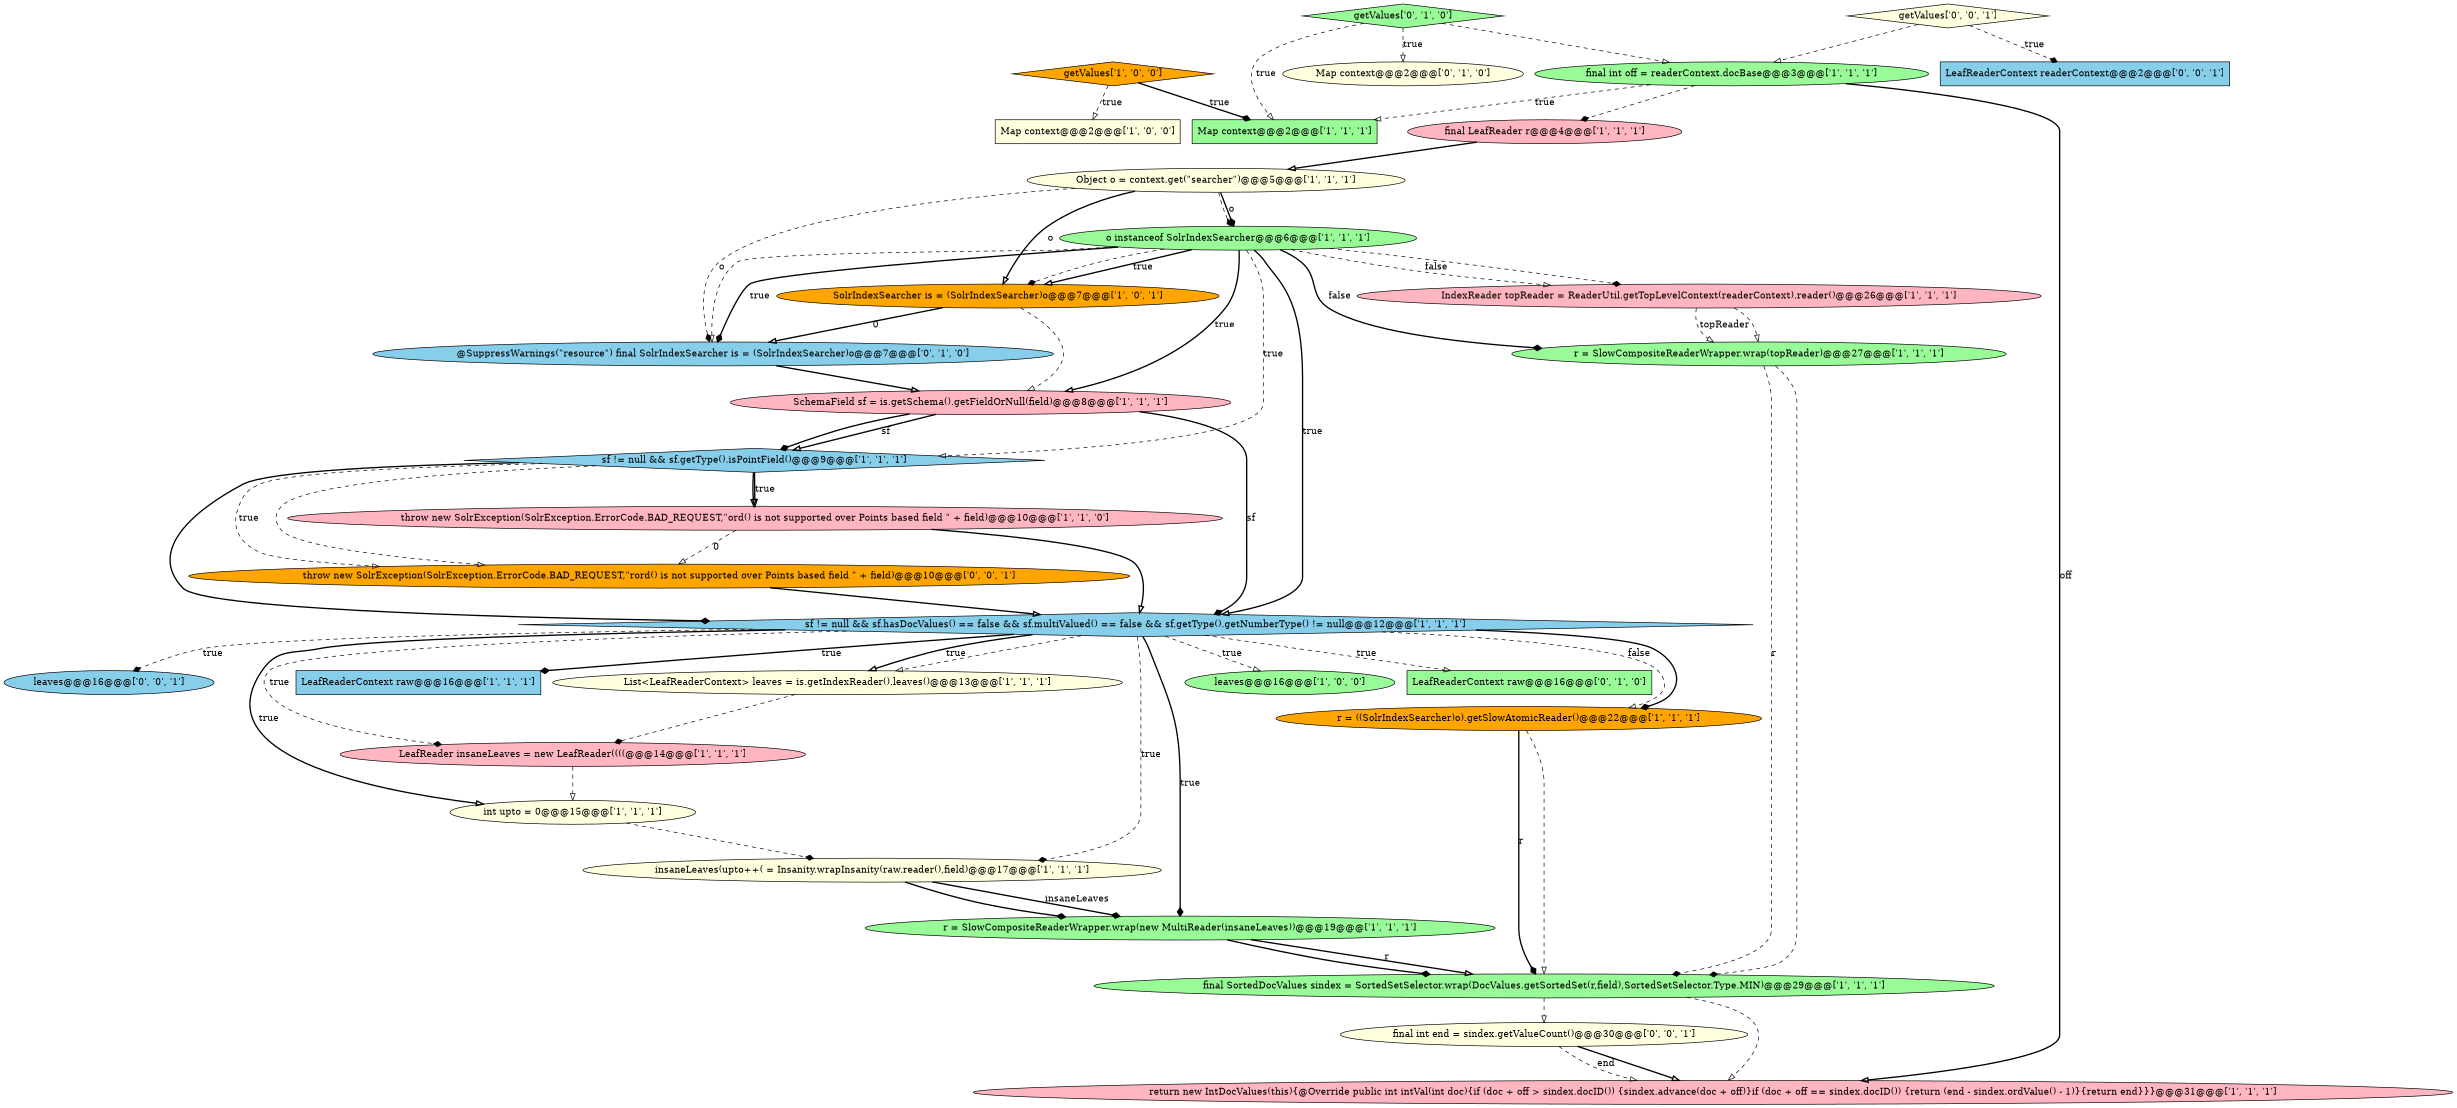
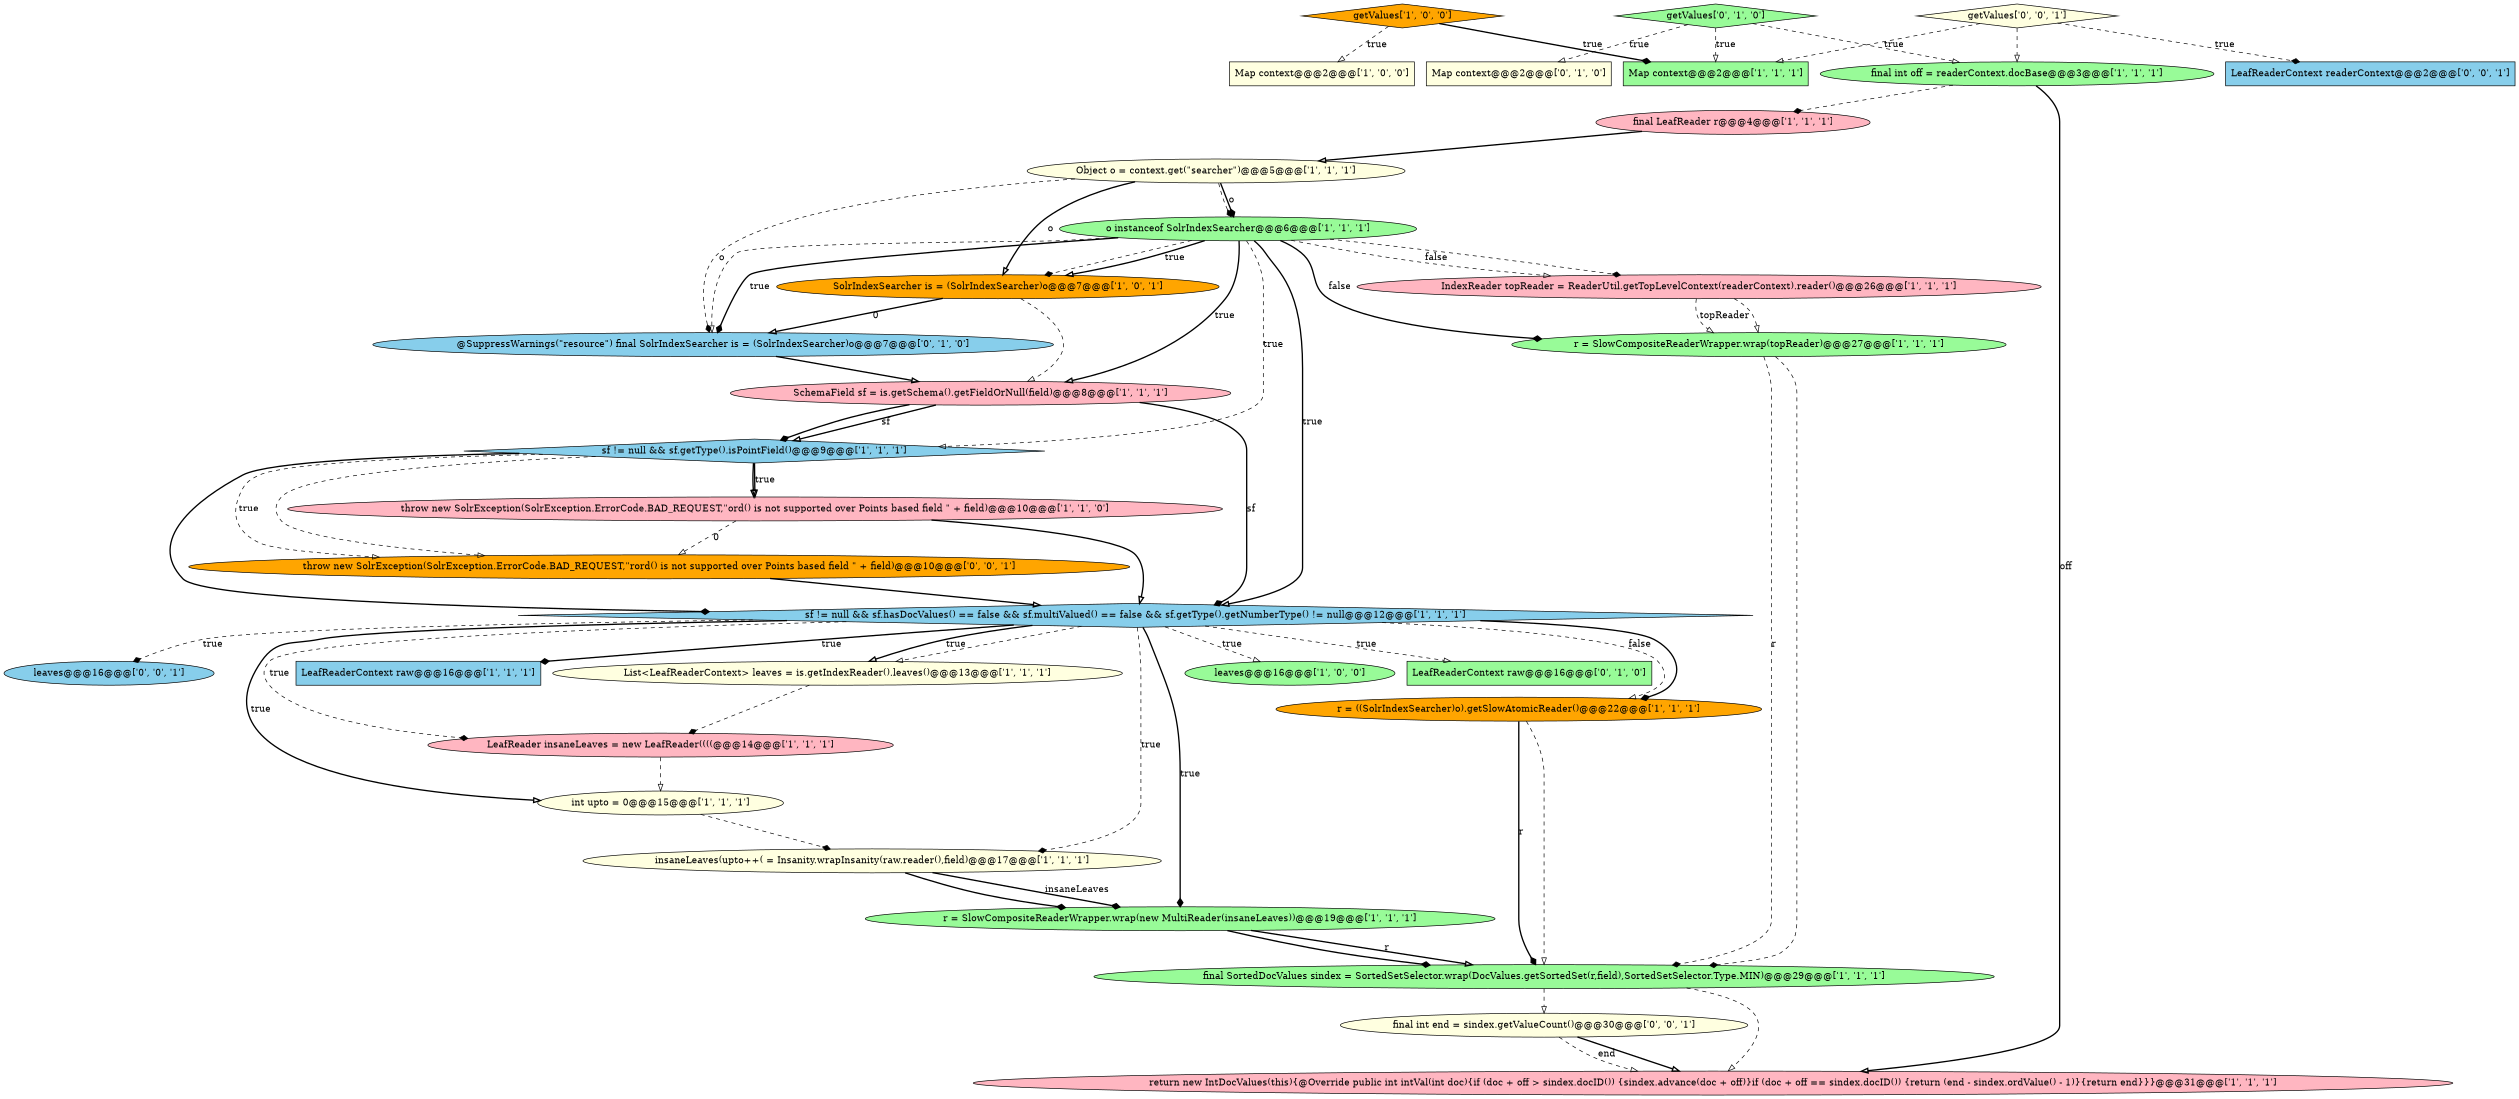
(1403, 74) -> (1519, 74)
(1516, 102) -> (1881, 42)
